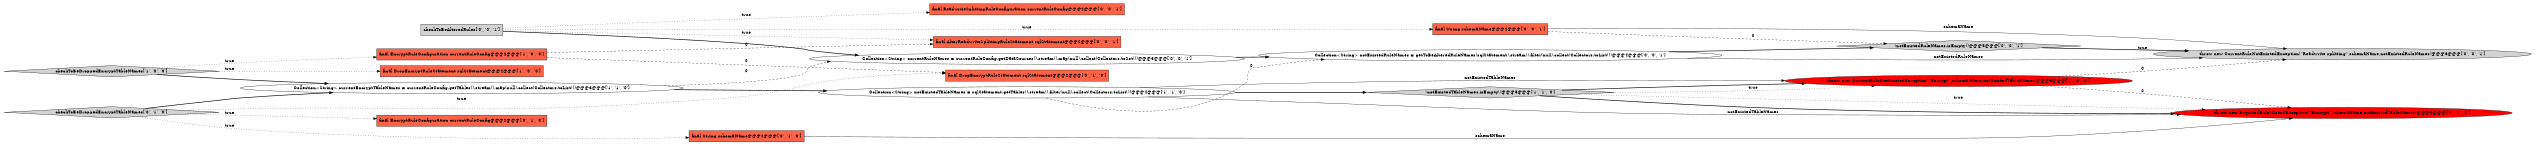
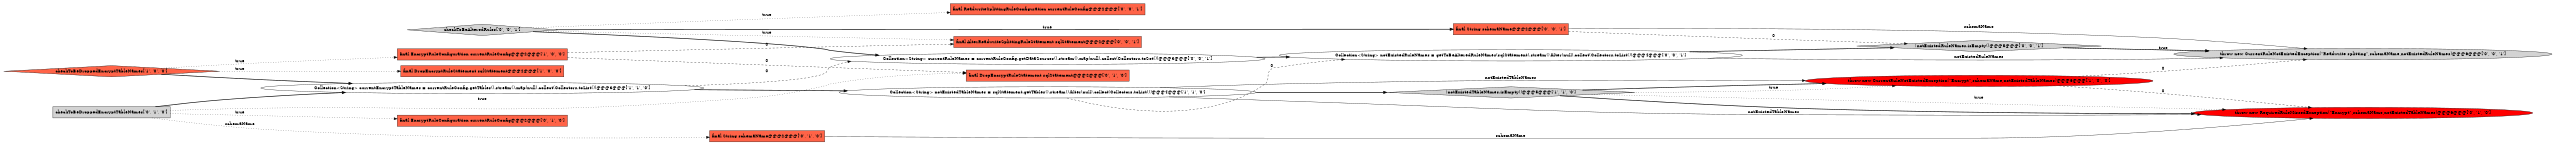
(966, 29) -> (1003, 29)
(462, 30) -> (482, 30)
(112, 71) -> (112, 71)
(112, 112) -> (112, 112)
(230, 126) -> (240, 124)
